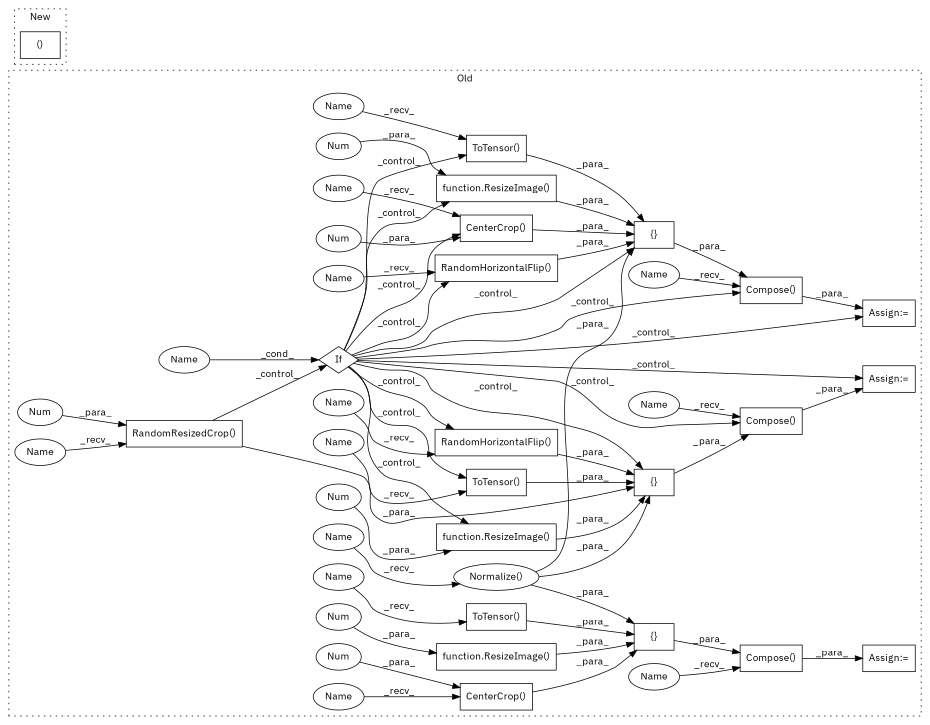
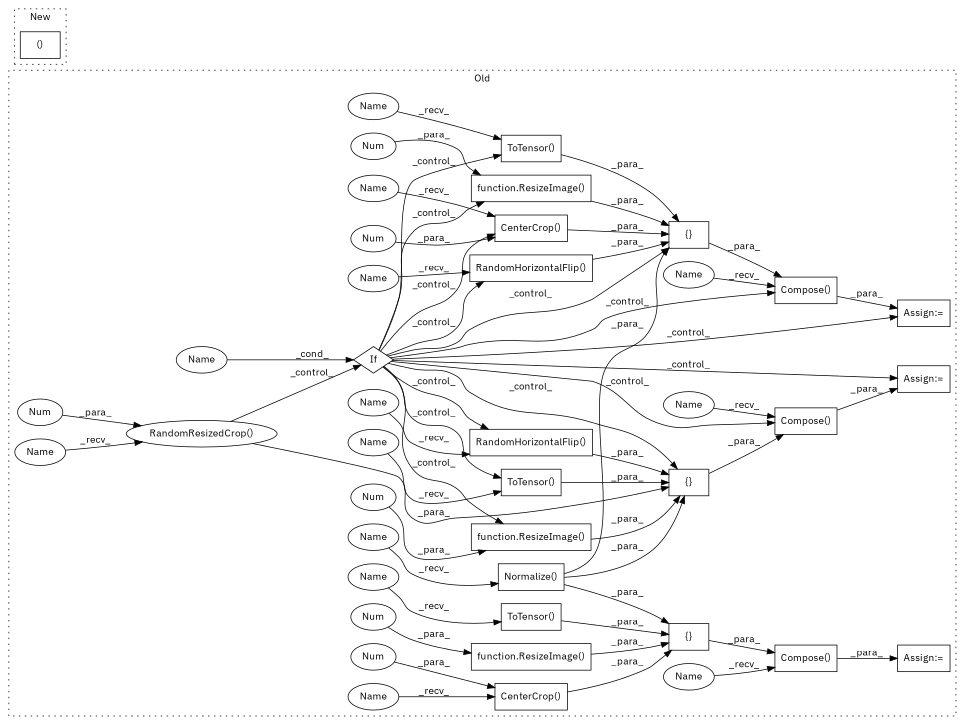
(184, 434) -> (202, 434)
(496, 577) -> (531, 577)
